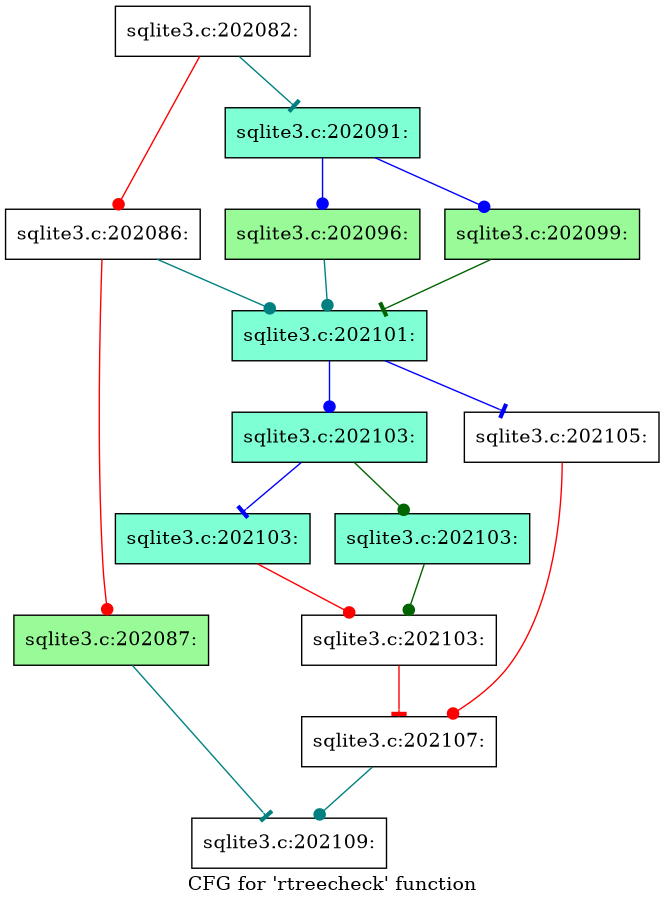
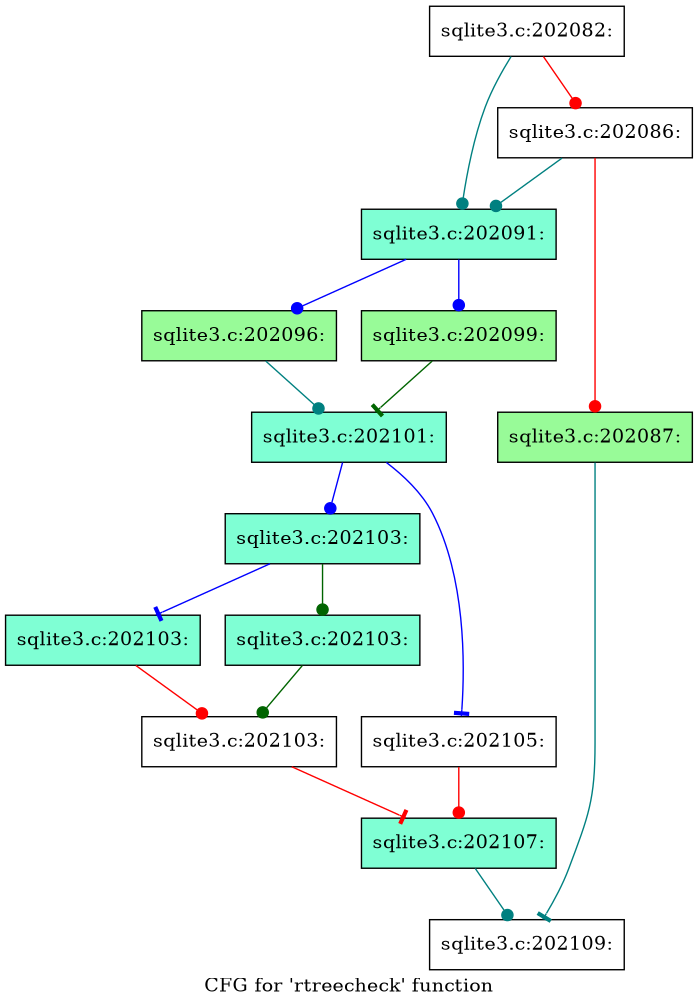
(265, 80) -> (479, 125)
(211, 283) -> (531, 180)
(399, 742) -> (459, 843)
